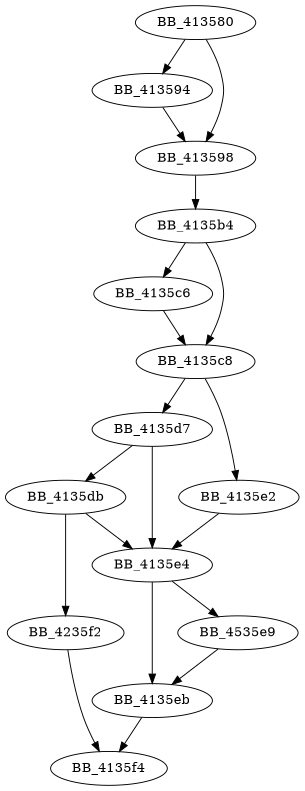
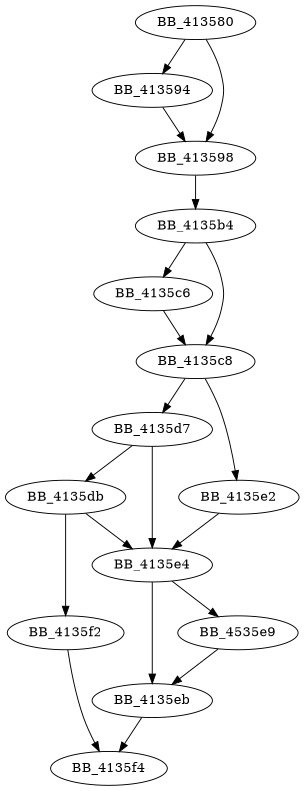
(66, 633) -> (66, 633)
